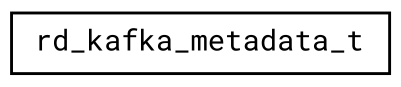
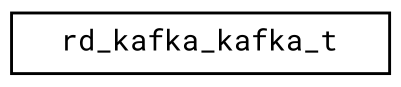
(201, 43) -> (201, 43)
